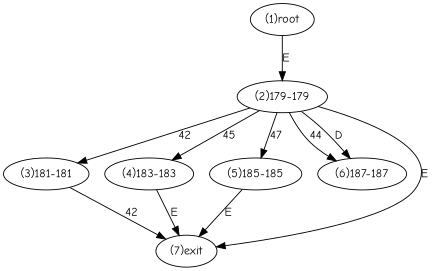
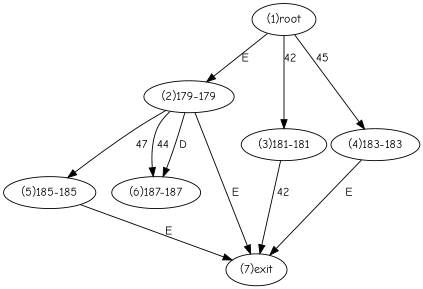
(220, 133) -> (327, 78)
(168, 134) -> (284, 77)
